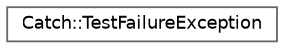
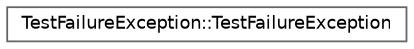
(142, 24) -> (207, 24)
